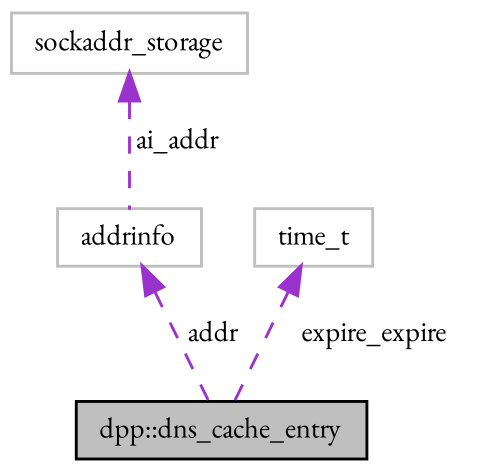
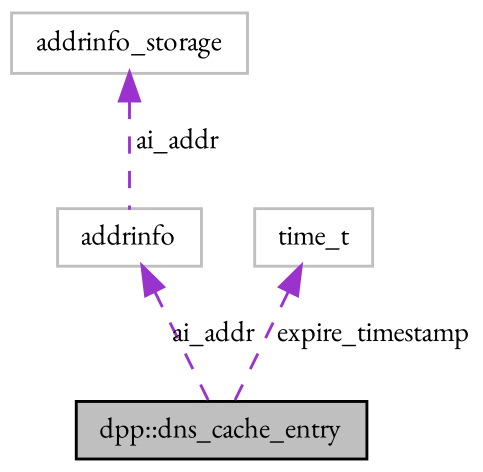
(130, 43) -> (130, 43)
(210, 334) -> (210, 334)
(371, 334) -> (371, 334)
